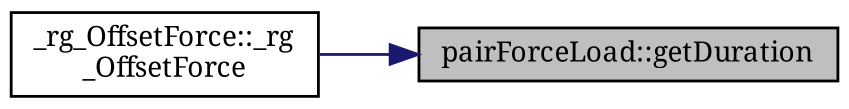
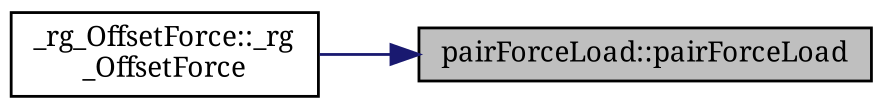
(628, 54) -> (645, 54)
